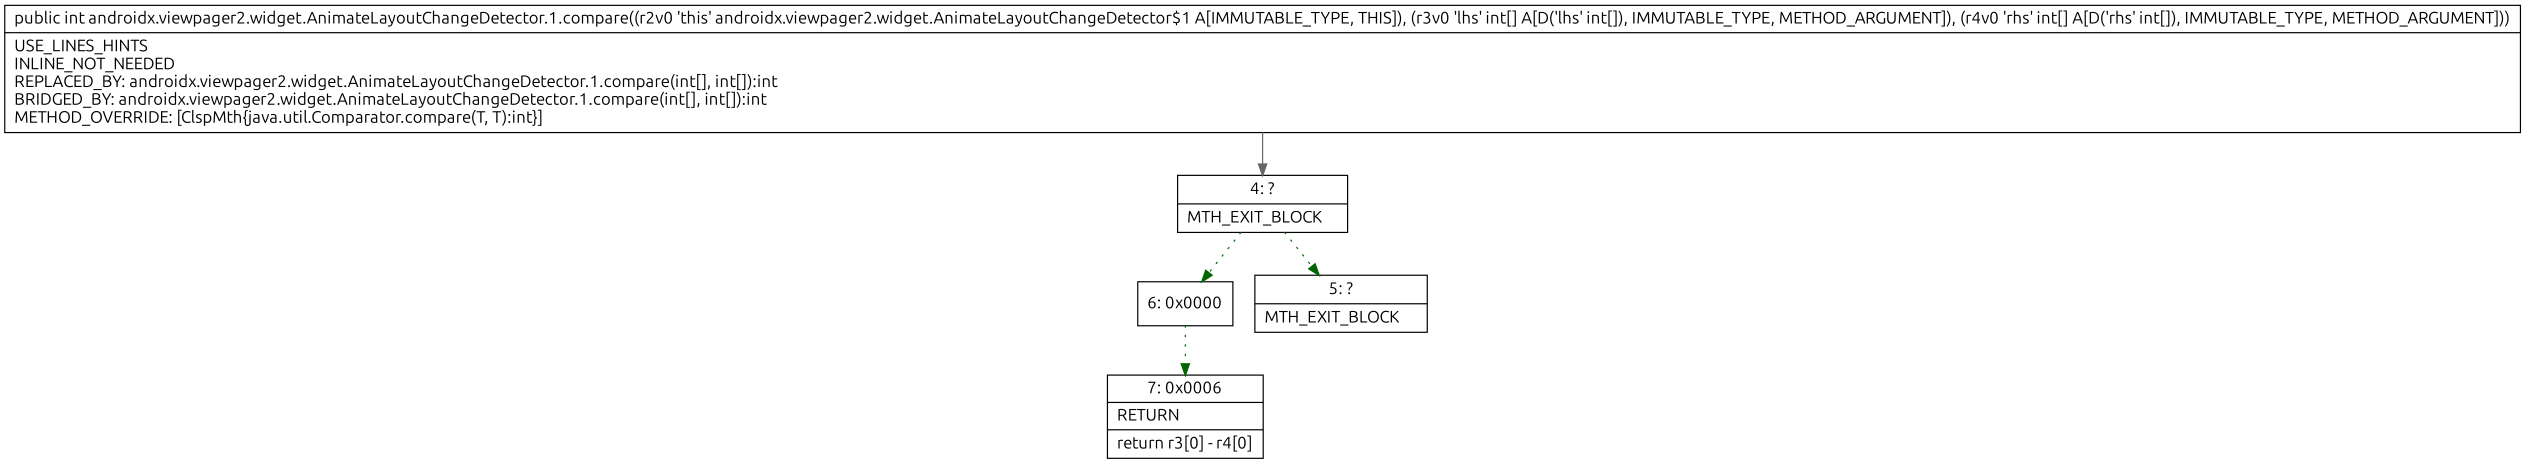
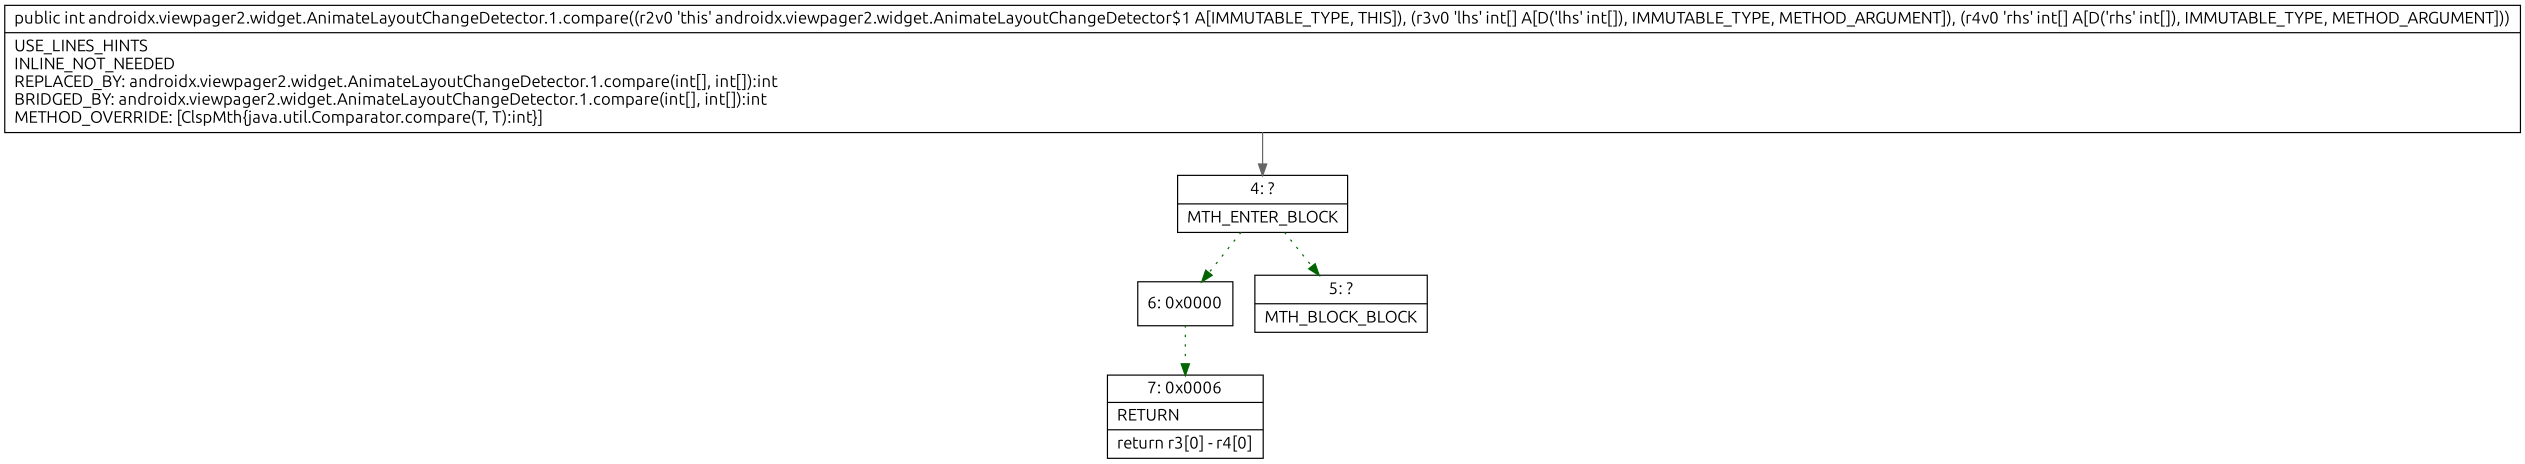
(1255, 218) -> (1263, 218)
(1332, 317) -> (1341, 317)
